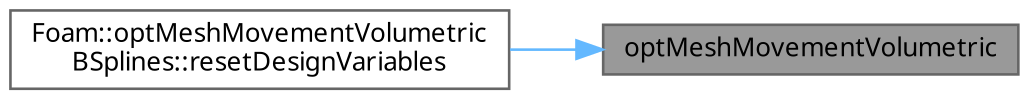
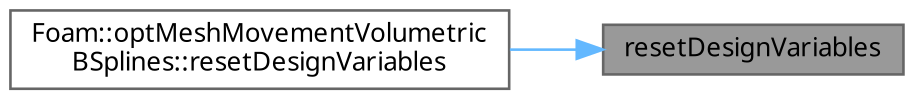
(811, 50) -> (753, 50)
